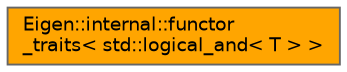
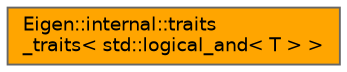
(174, 36) -> (174, 36)
